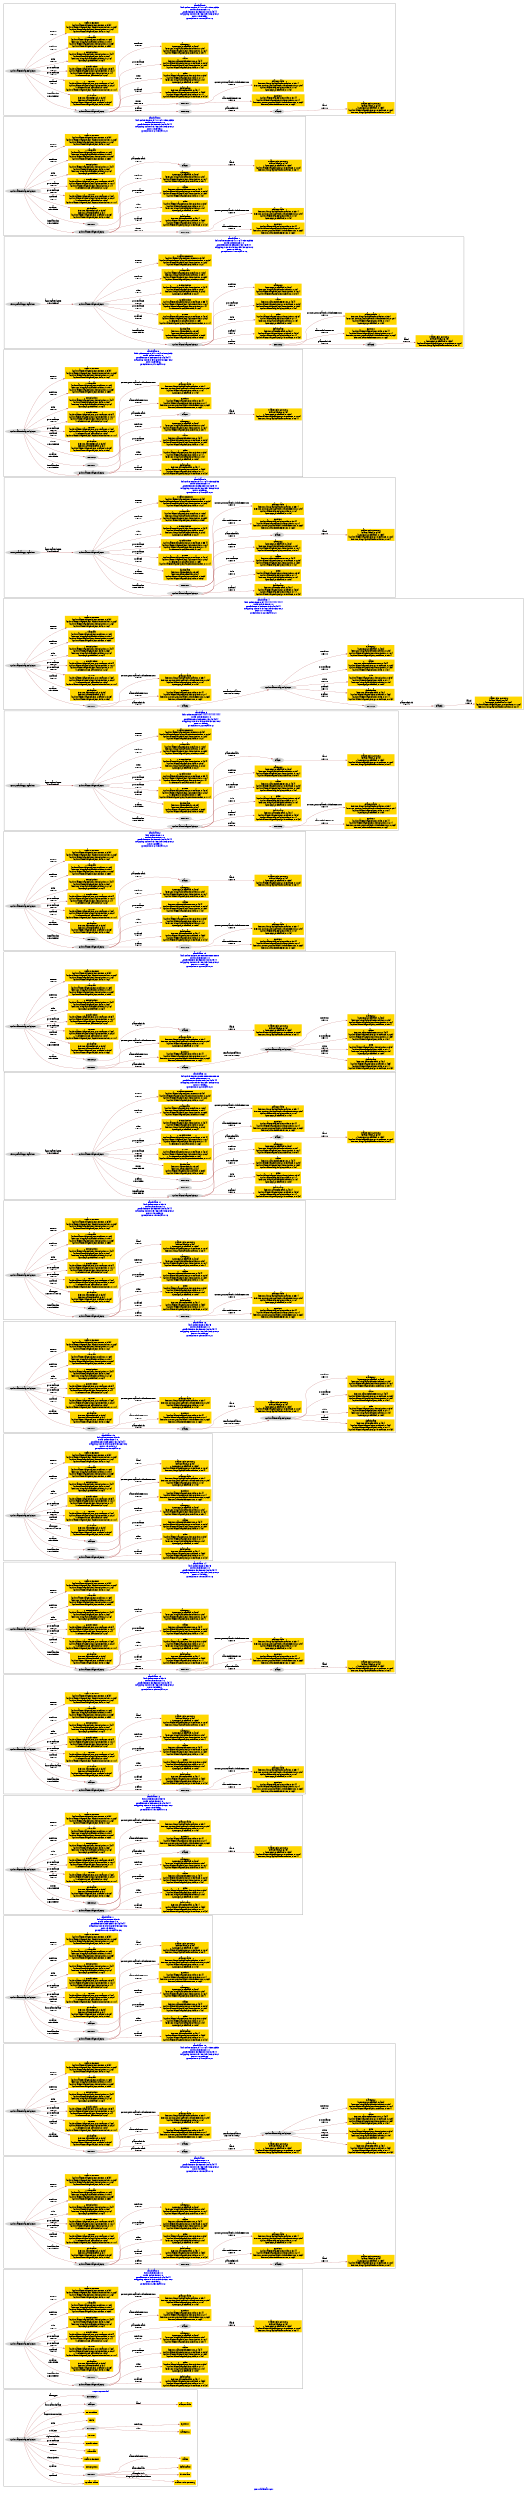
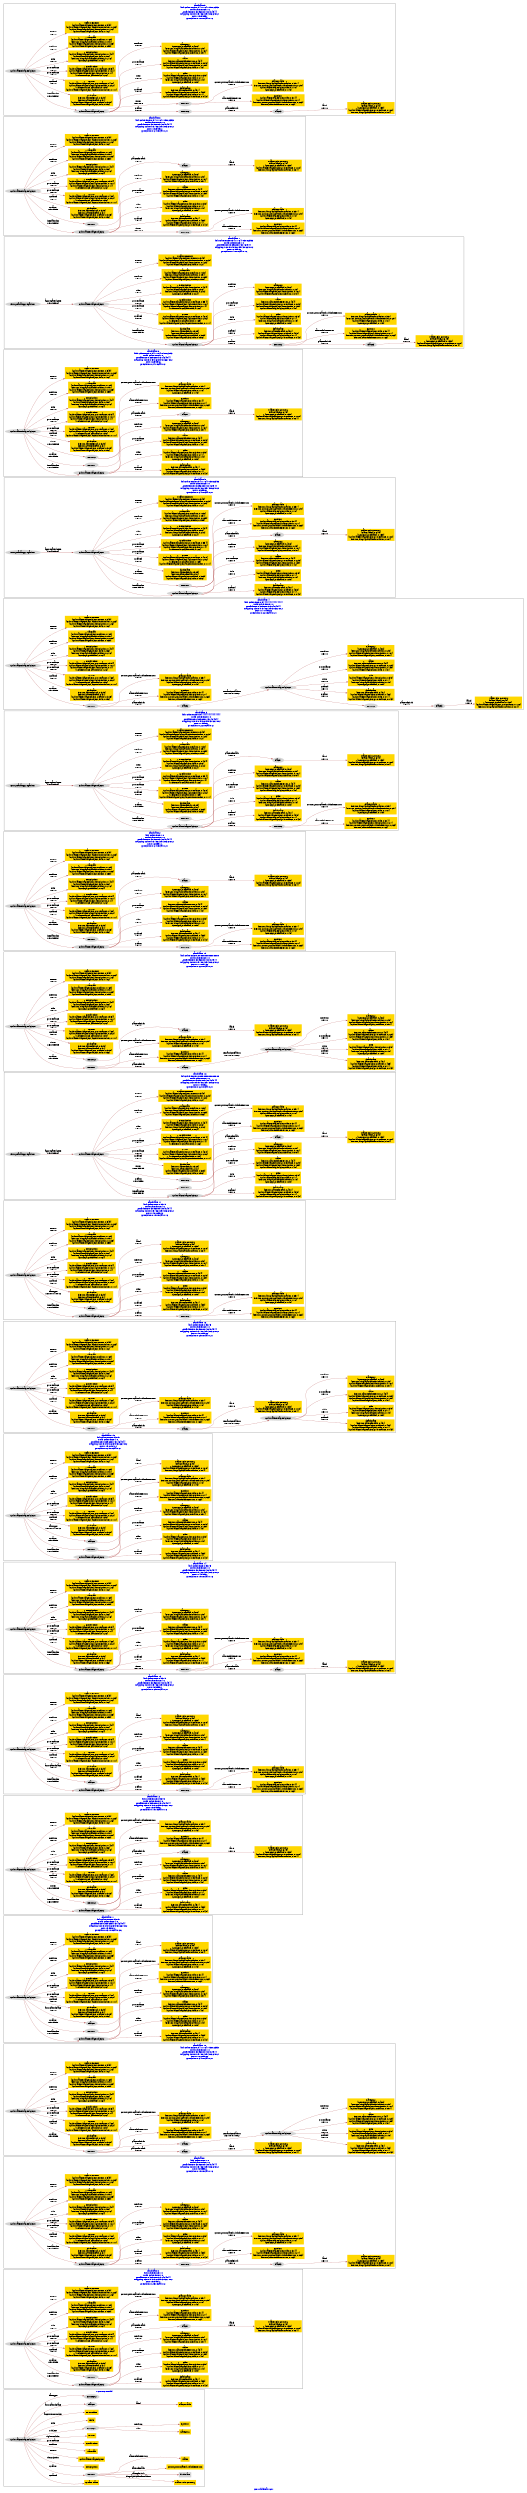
(92, 2459) -> (92, 2459)
(185, 2467) -> (185, 2467)
(185, 2475) -> (185, 2475)
